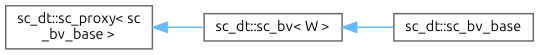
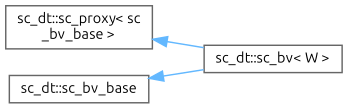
(375, 27) -> (184, 73)
